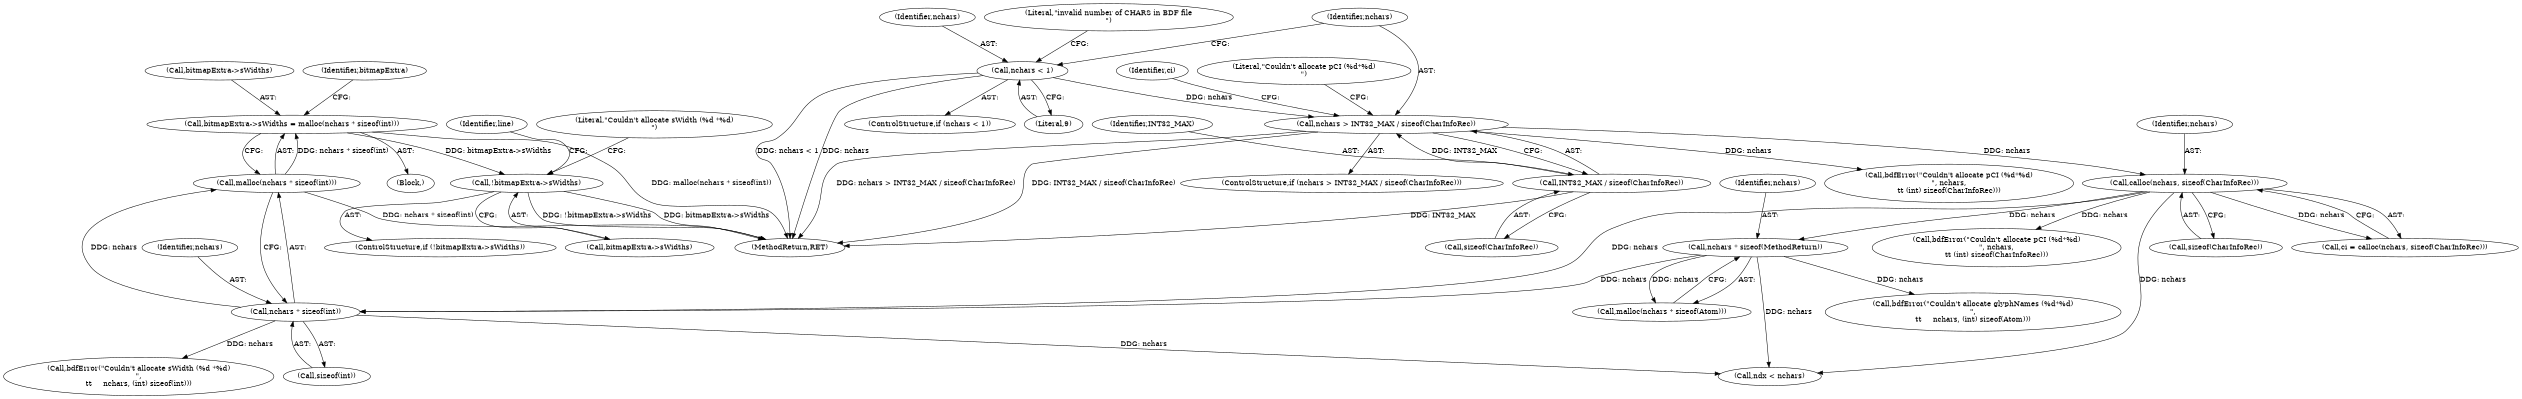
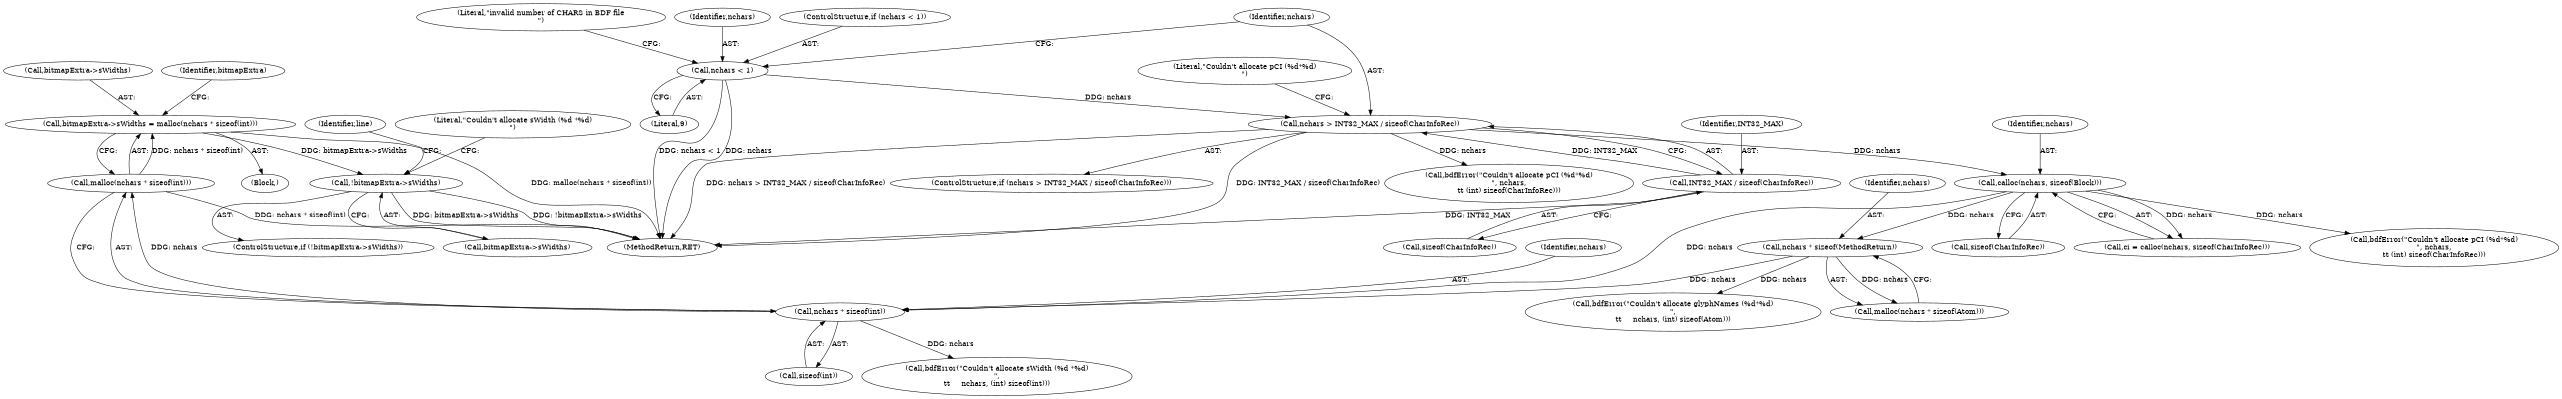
(1152, 71) -> none
(979, 96) -> (795, 44)
(2185, 183) -> (2040, 183)
(1770, 376) -> none
